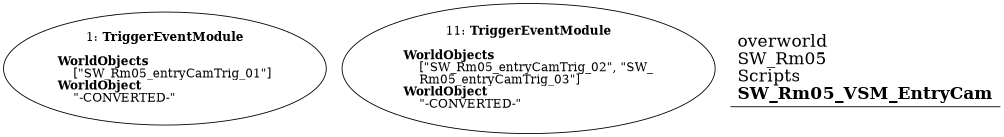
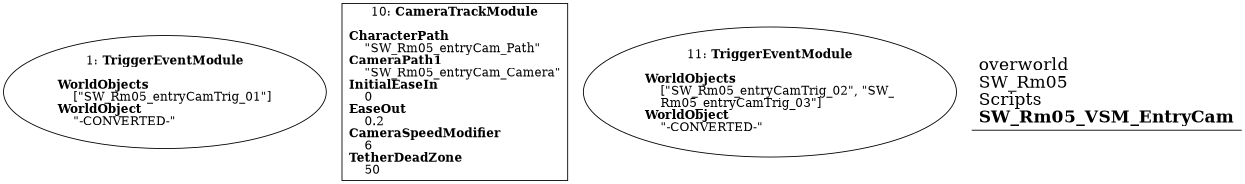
none -> (455, 92)
